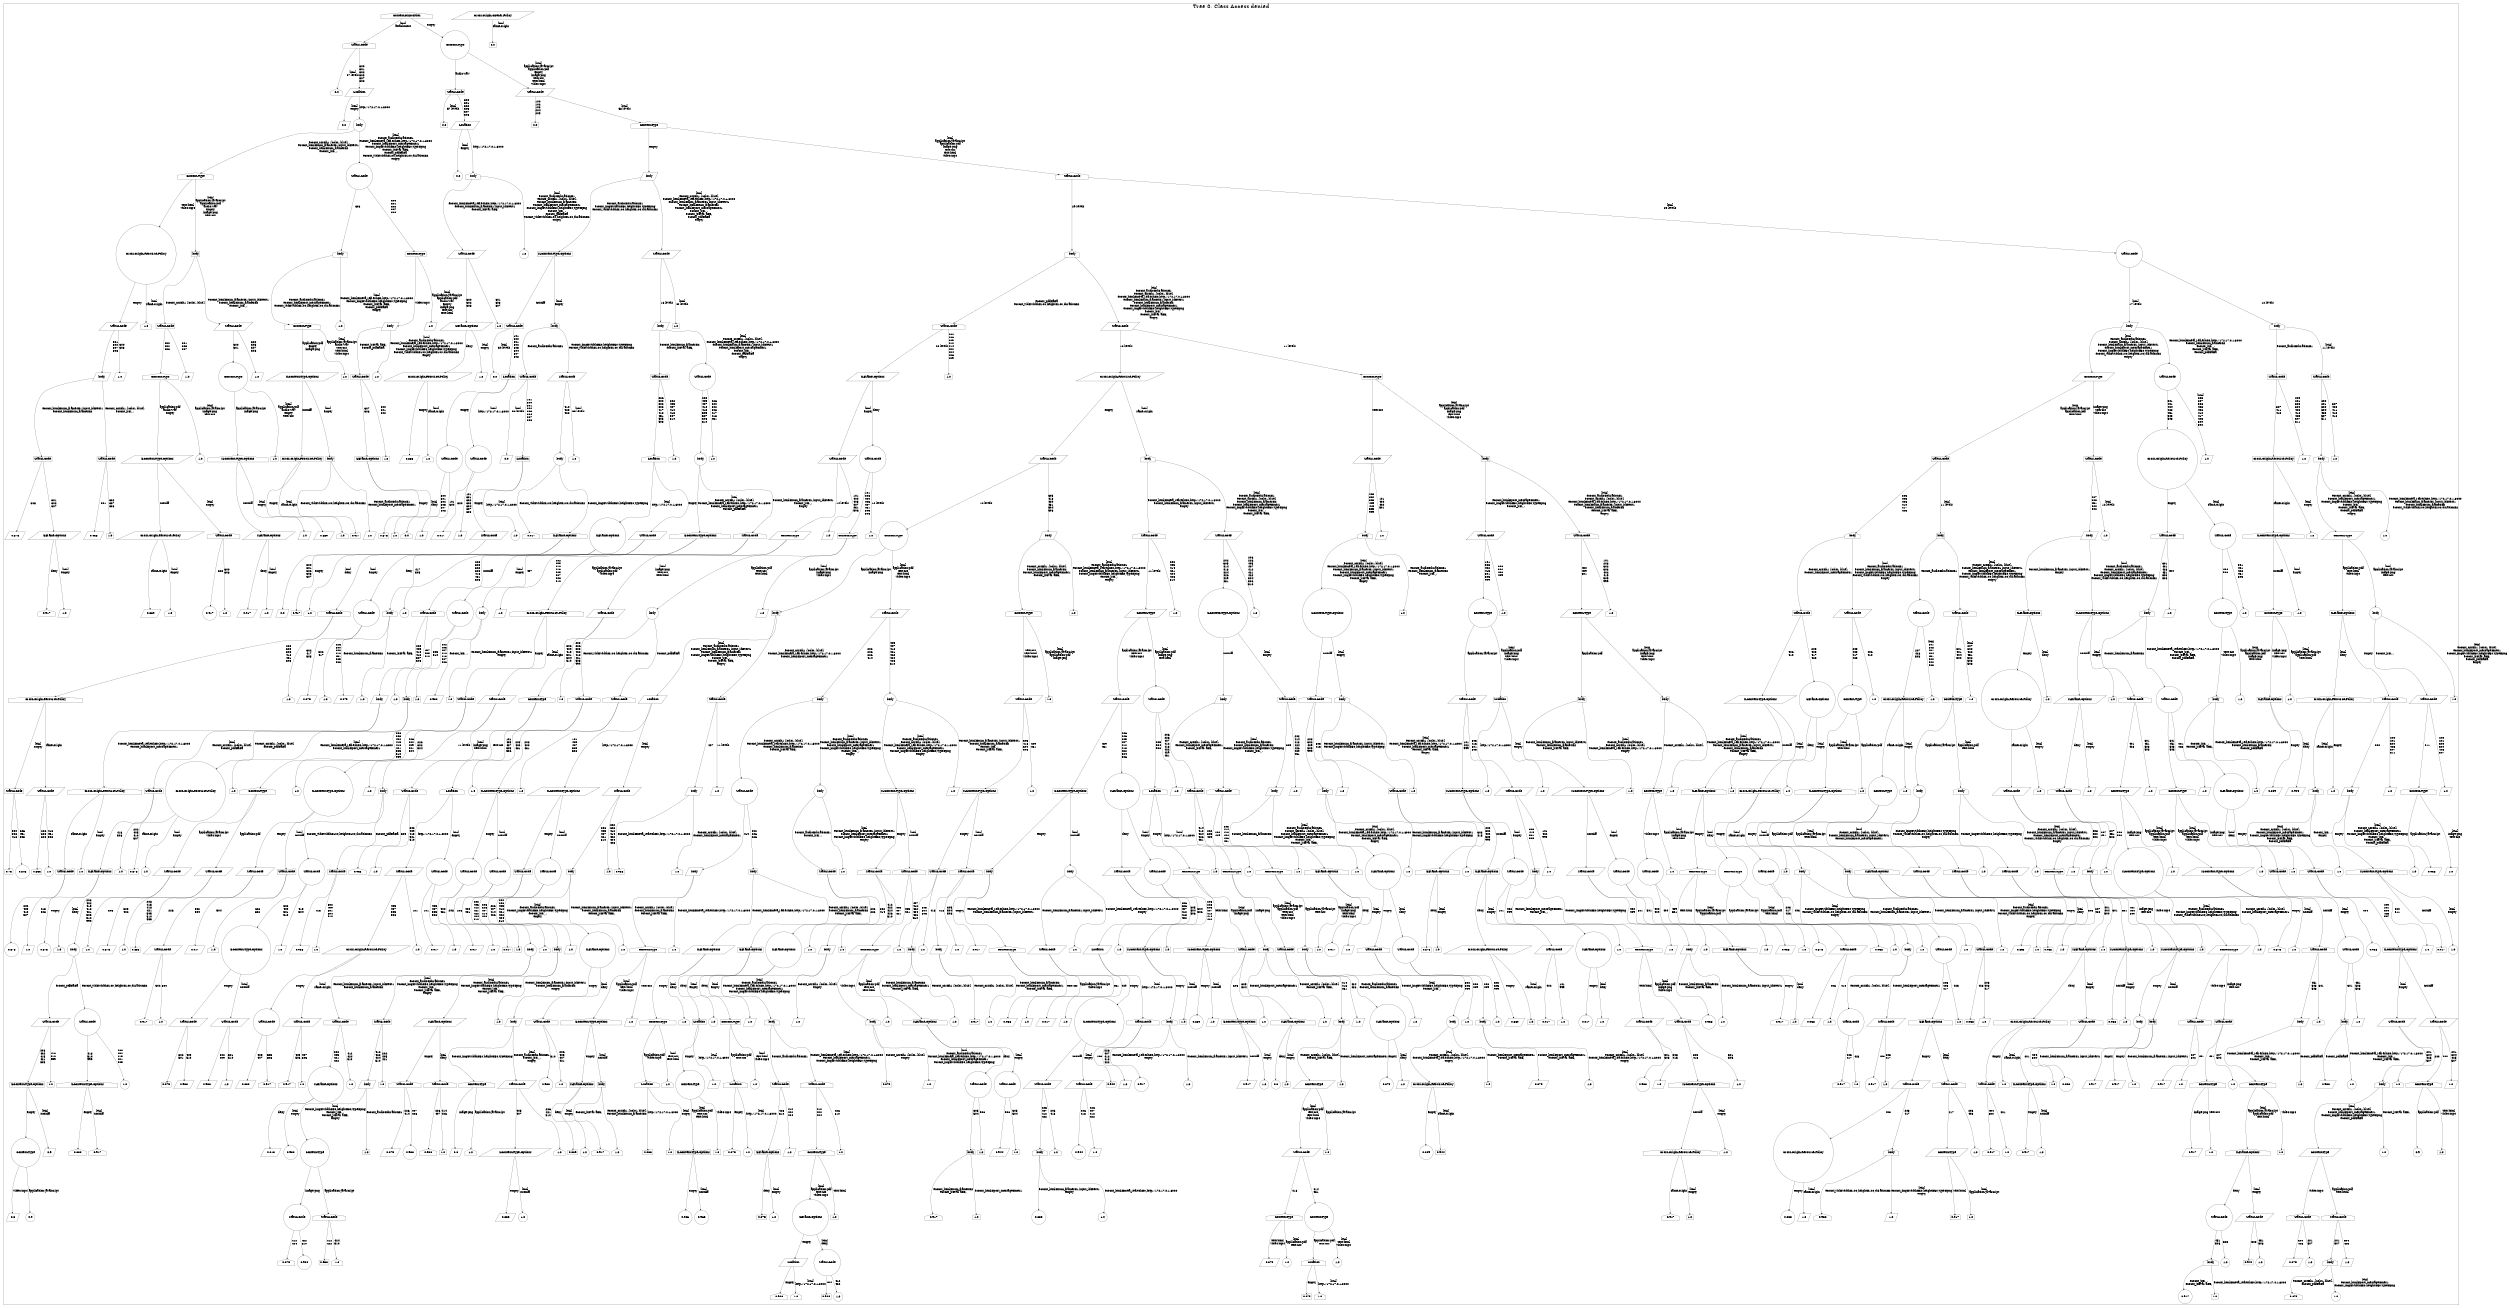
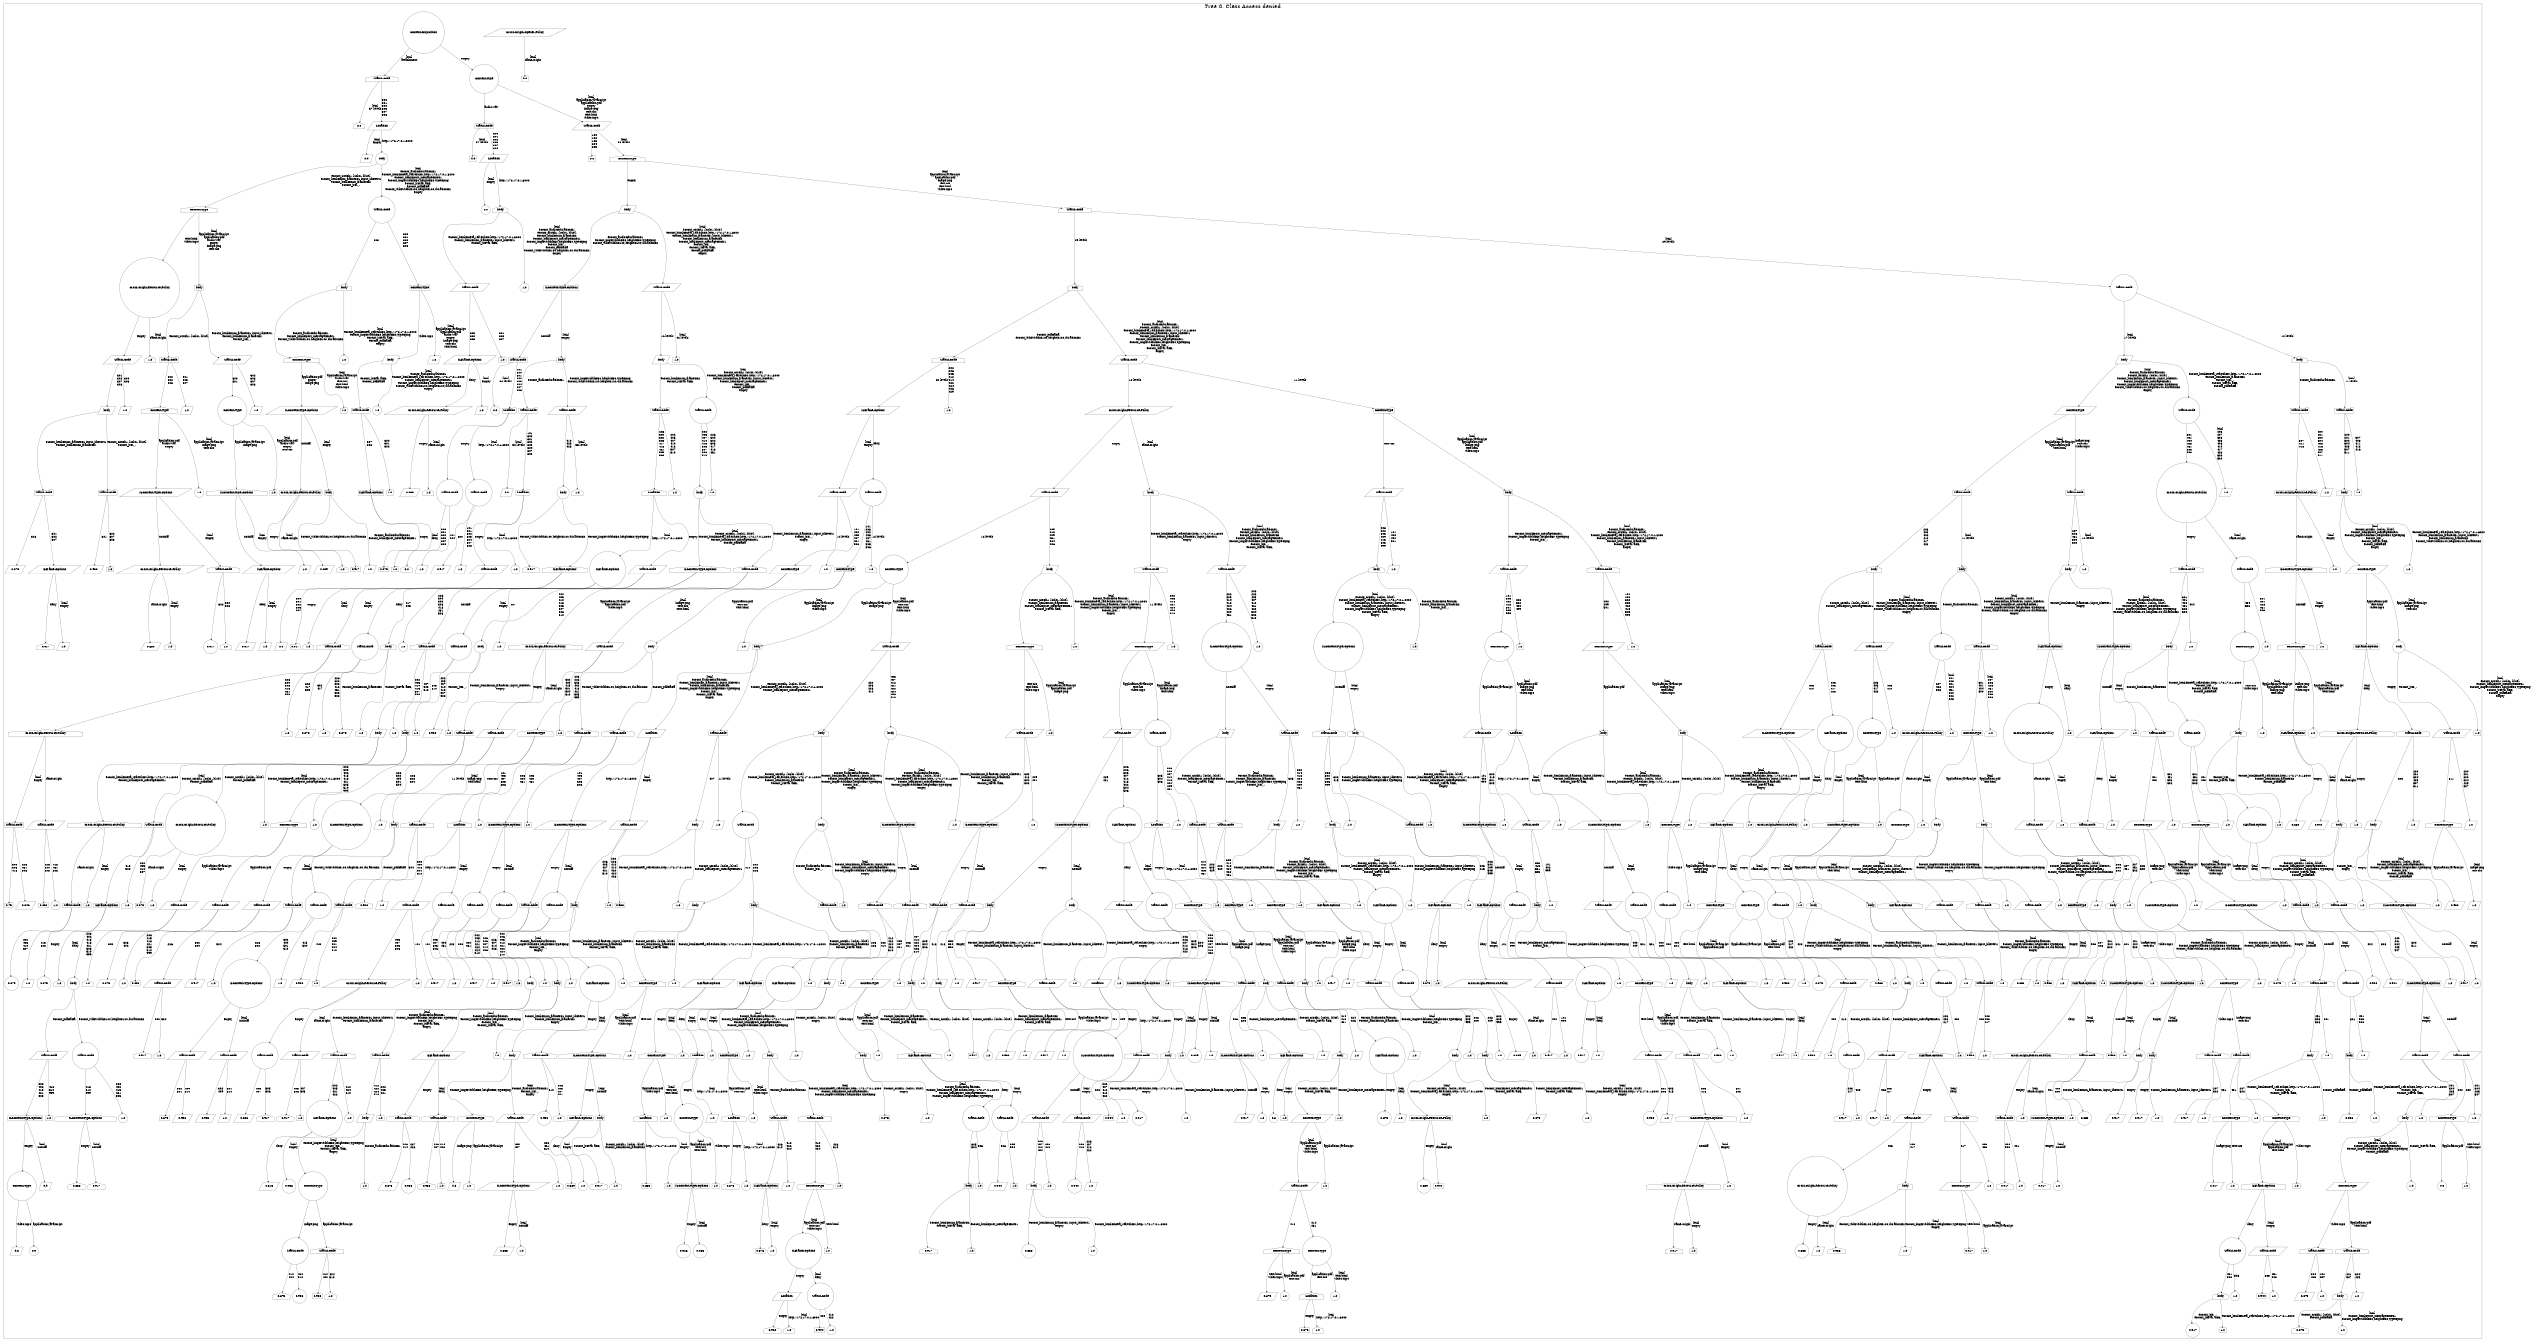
(407, 16) -> (424, 33)
(22, 872) -> (26, 905)
none -> (2393, 984)
